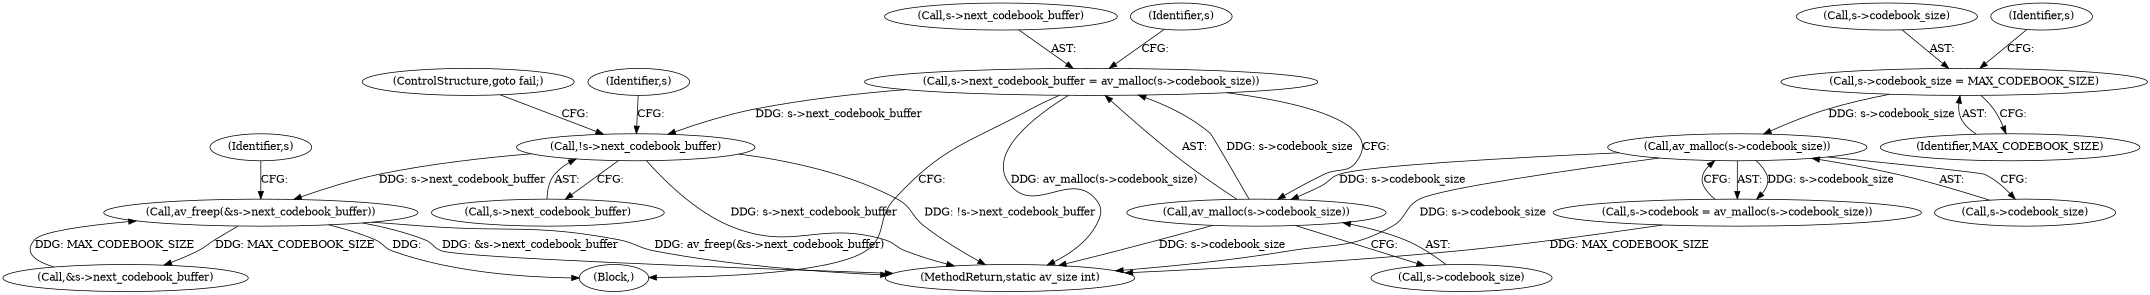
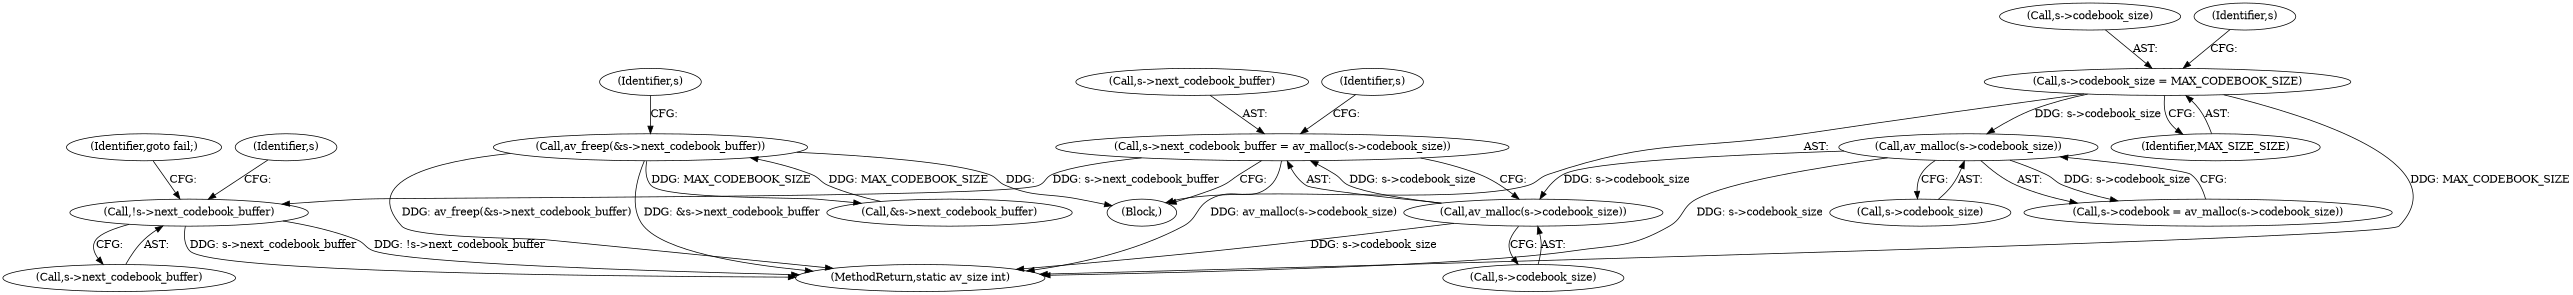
(468, 82) -> (144, 147)
(2010, 147) -> (2216, 147)
none -> (1627, 153)
(415, 168) -> none
(1412, 255) -> (1852, 251)
